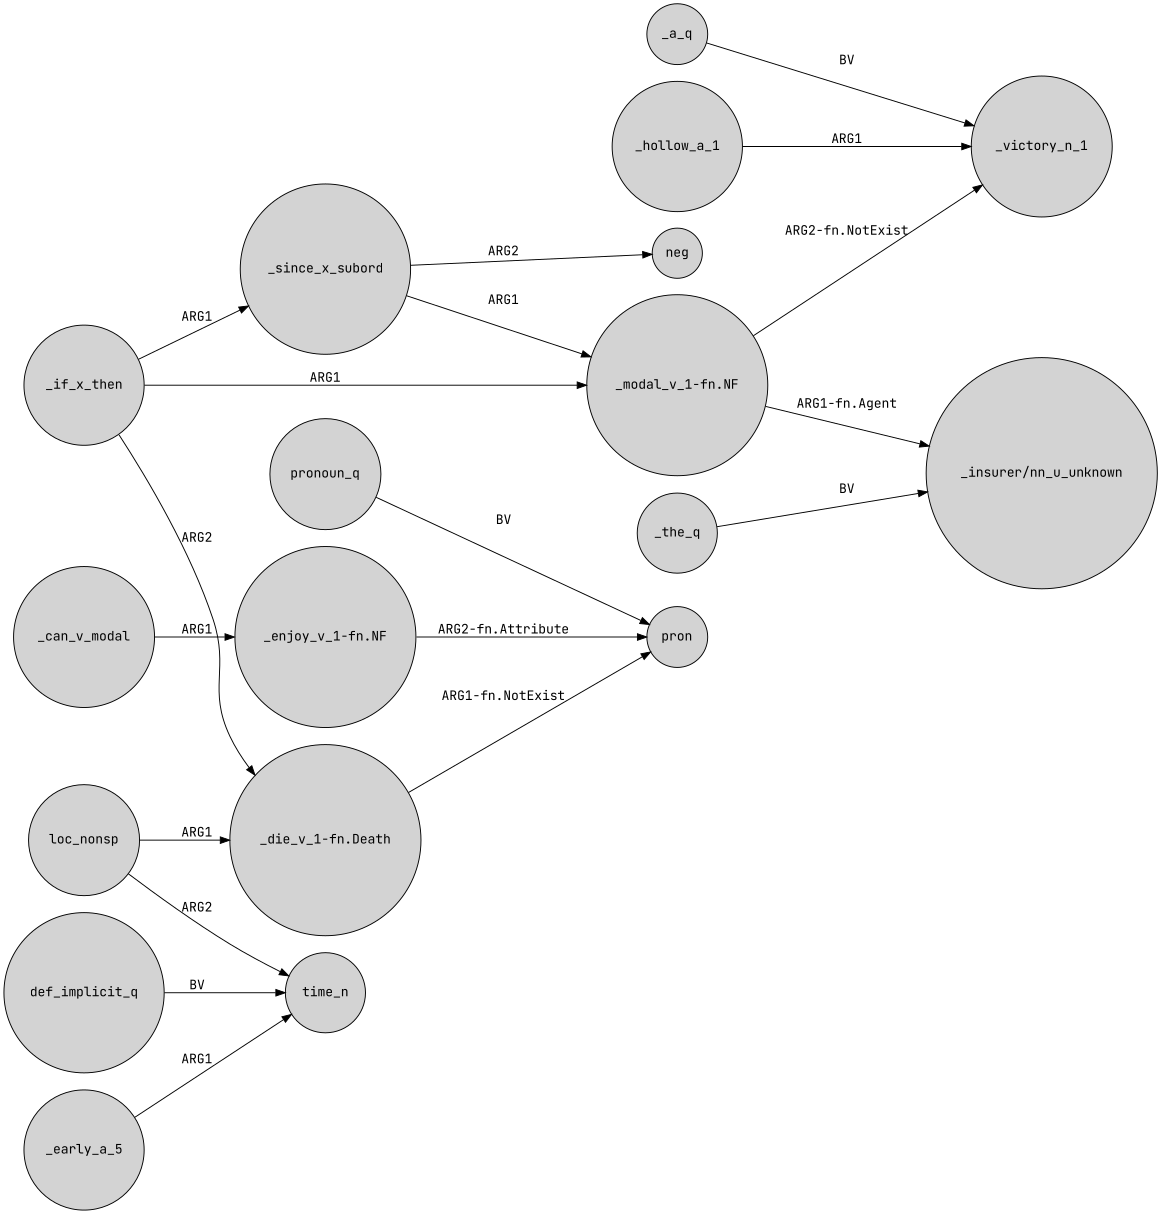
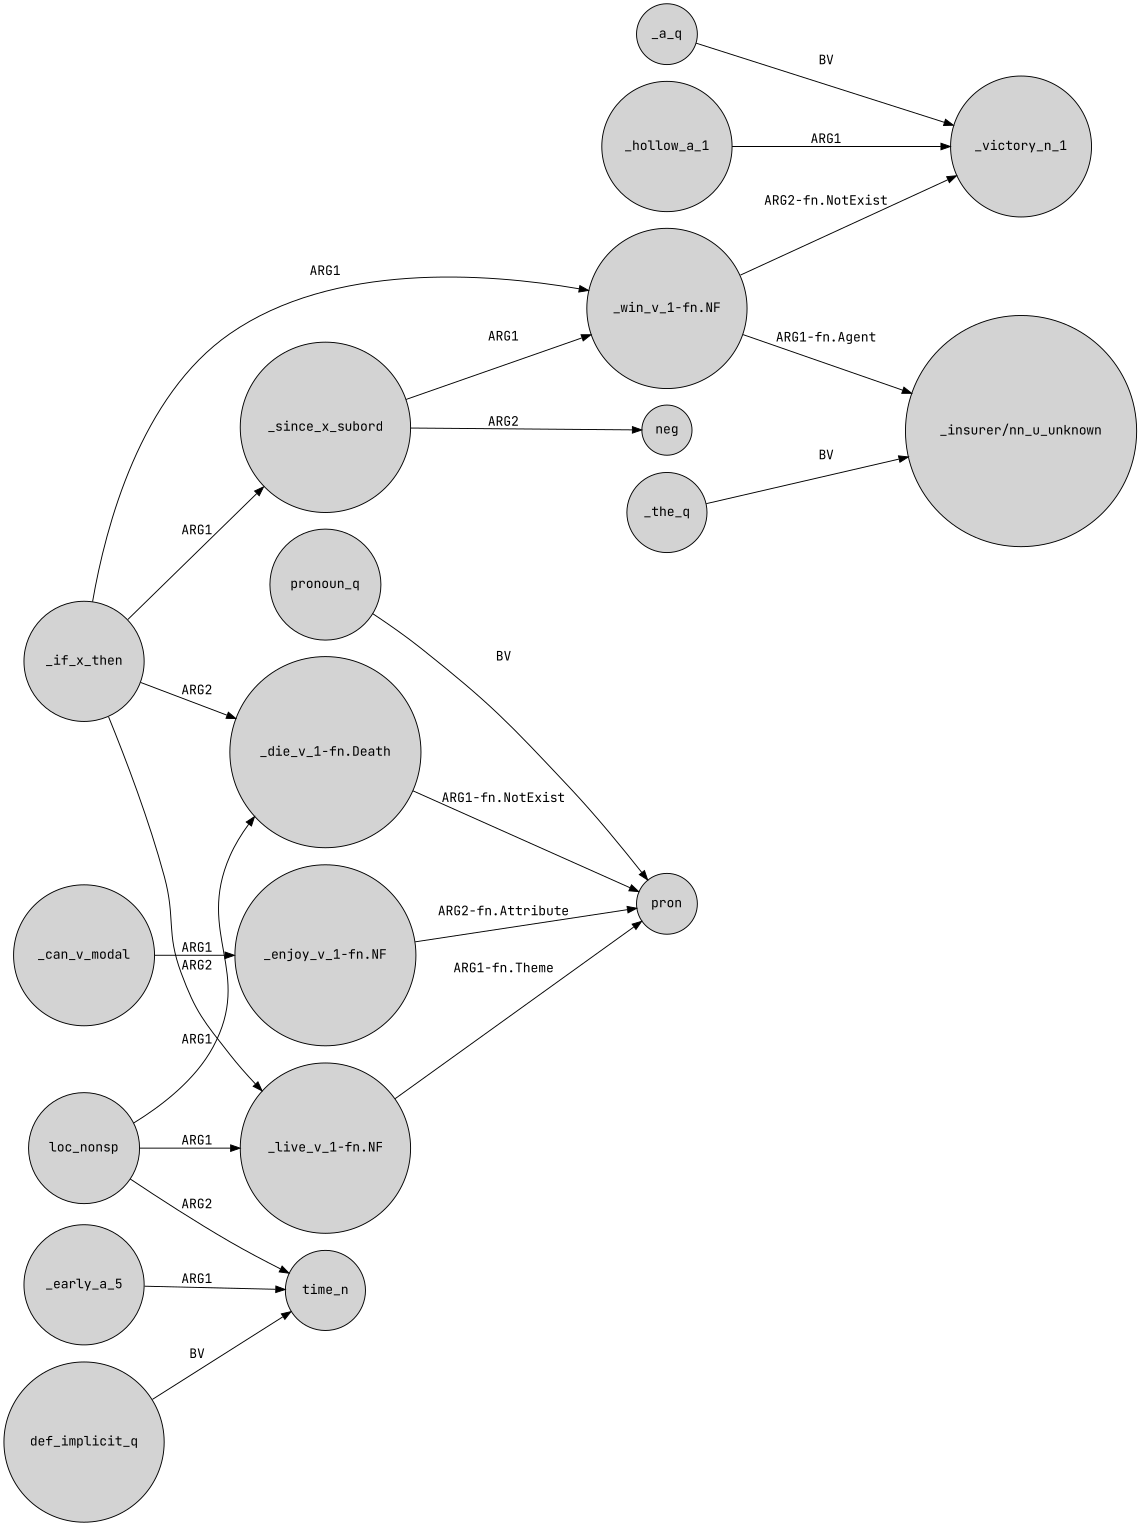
(677, 385) -> (667, 308)
none -> (325, 1148)
